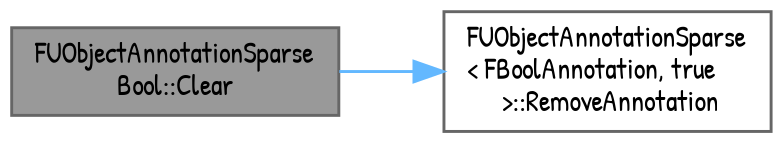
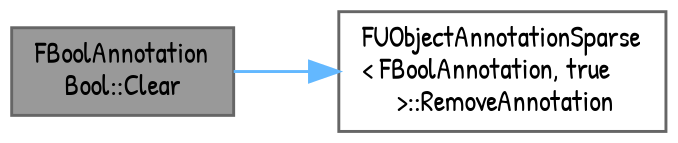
(175, 72) -> (123, 72)
